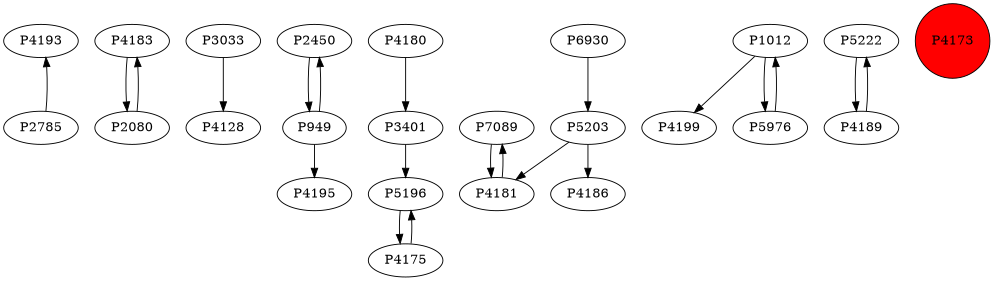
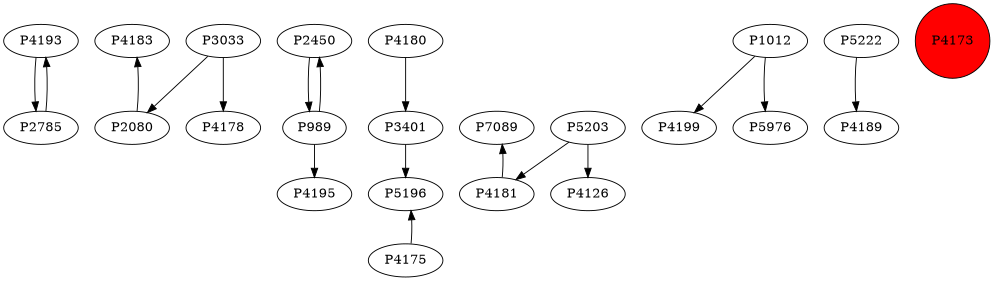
(588, 41) -> none
none -> (35, 80)
(126, 80) -> (181, 81)
(776, 89) -> none
(868, 89) -> none
(223, 128) -> (223, 128)
(314, 128) -> (314, 128)
(491, 156) -> none
(588, 194) -> (588, 194)
(399, 222) -> none
